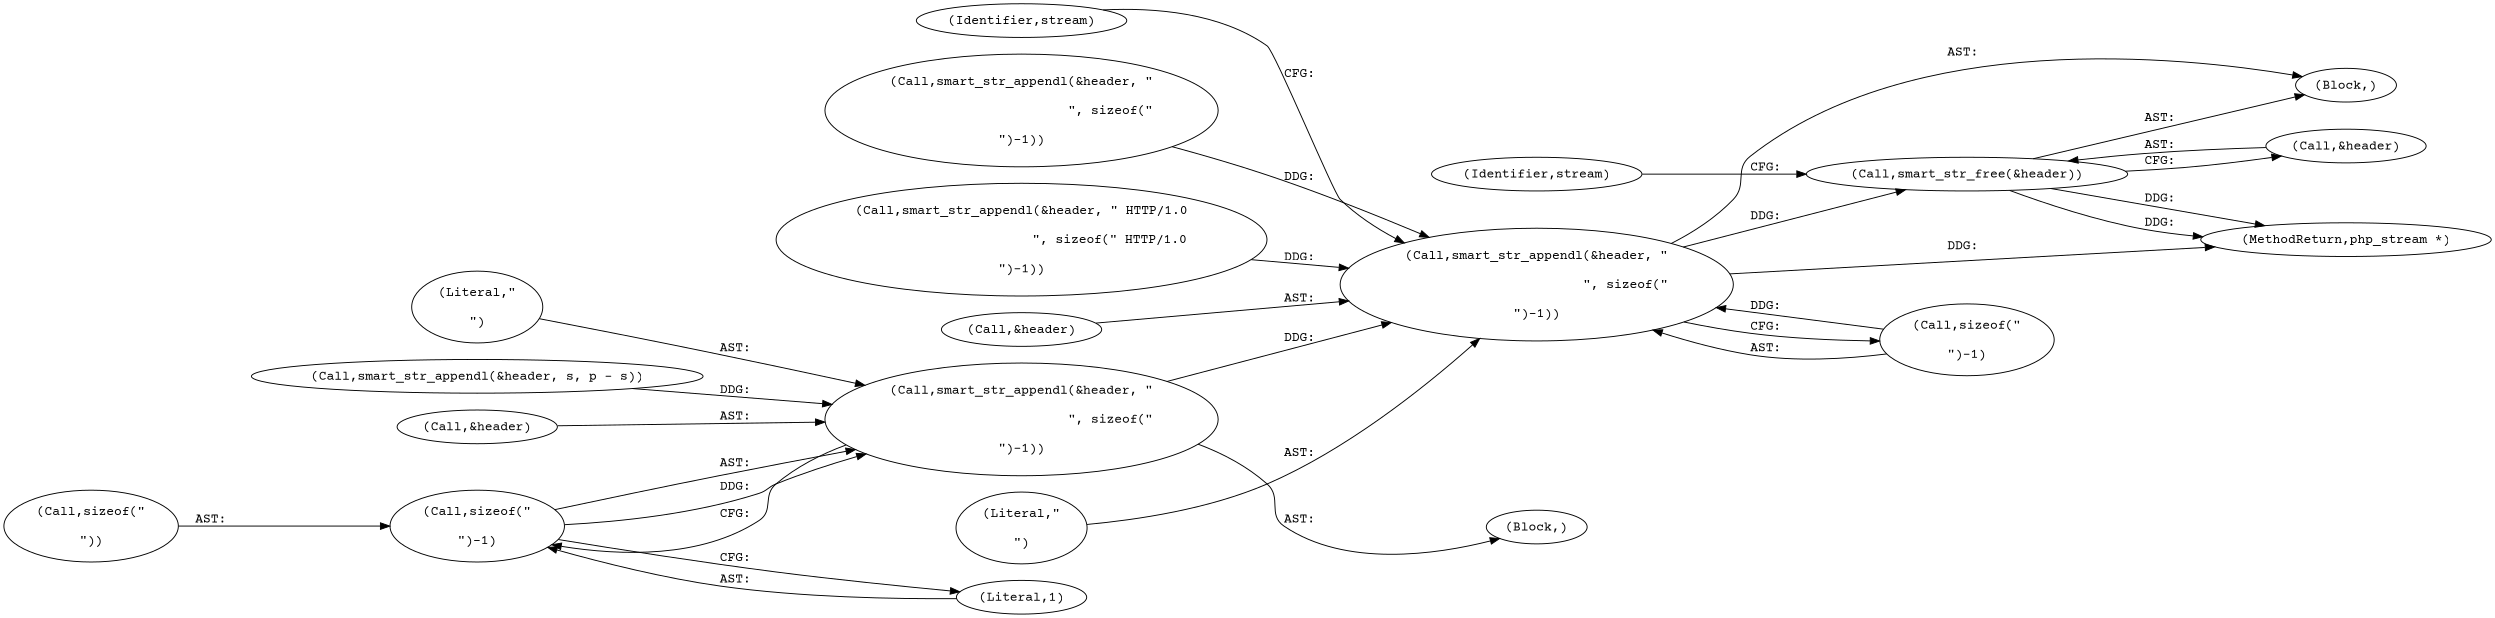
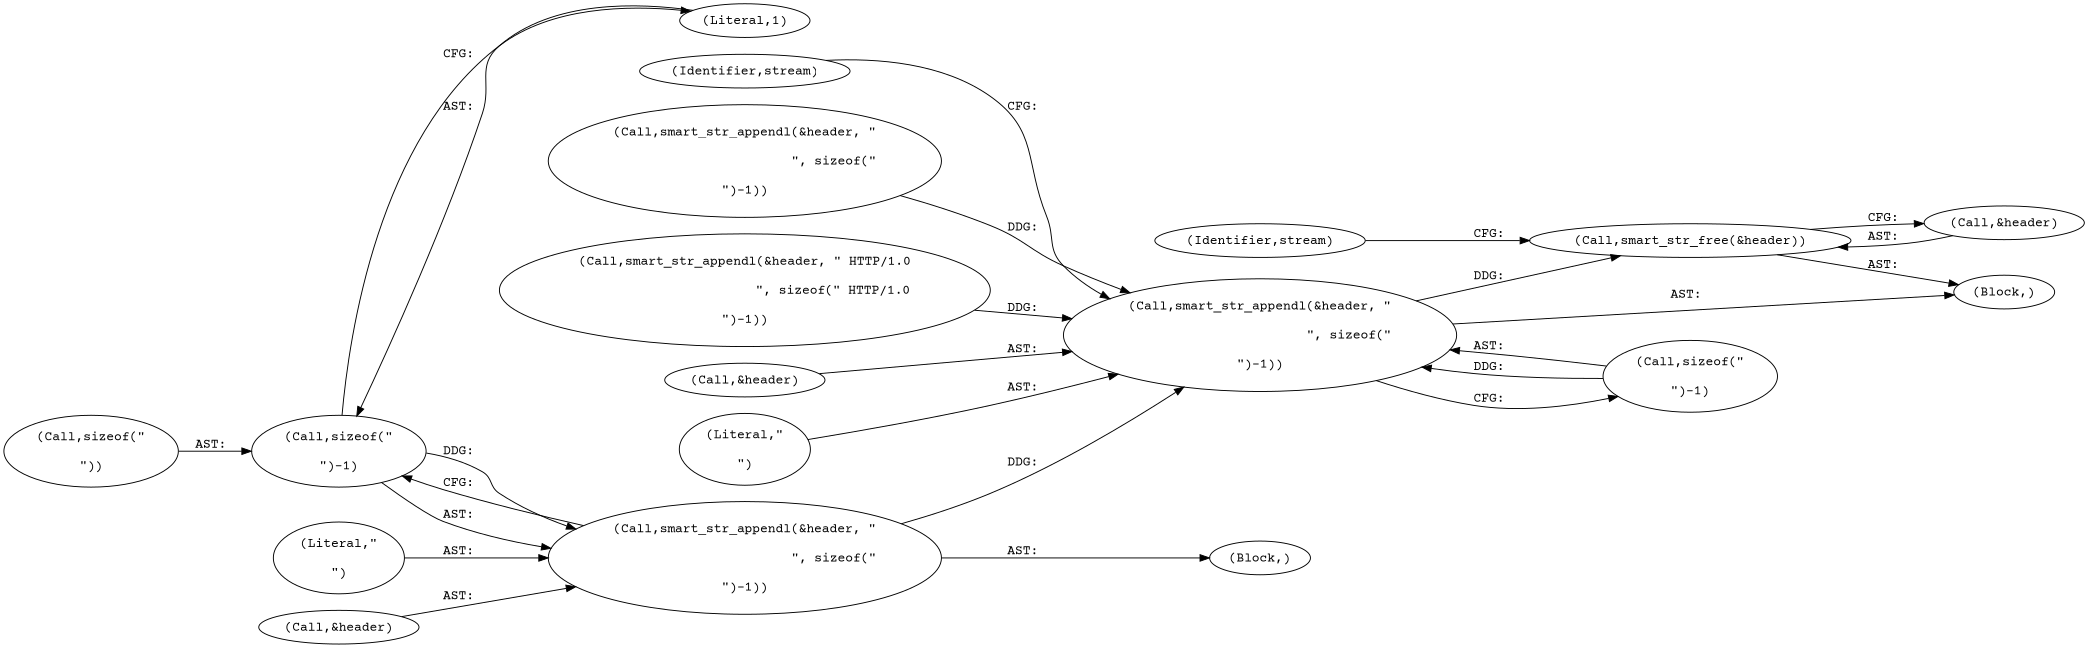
(2346, 240) -> none
(477, 376) -> none
